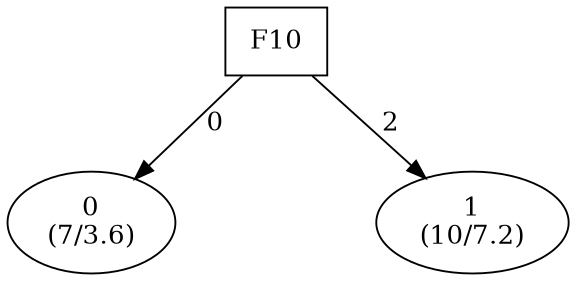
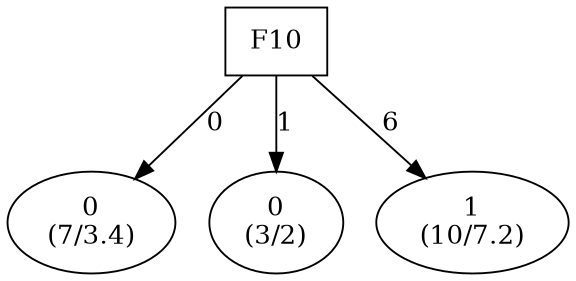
(391, 124) -> (391, 124)
(91, 223) -> (91, 223)
none -> (276, 223)
